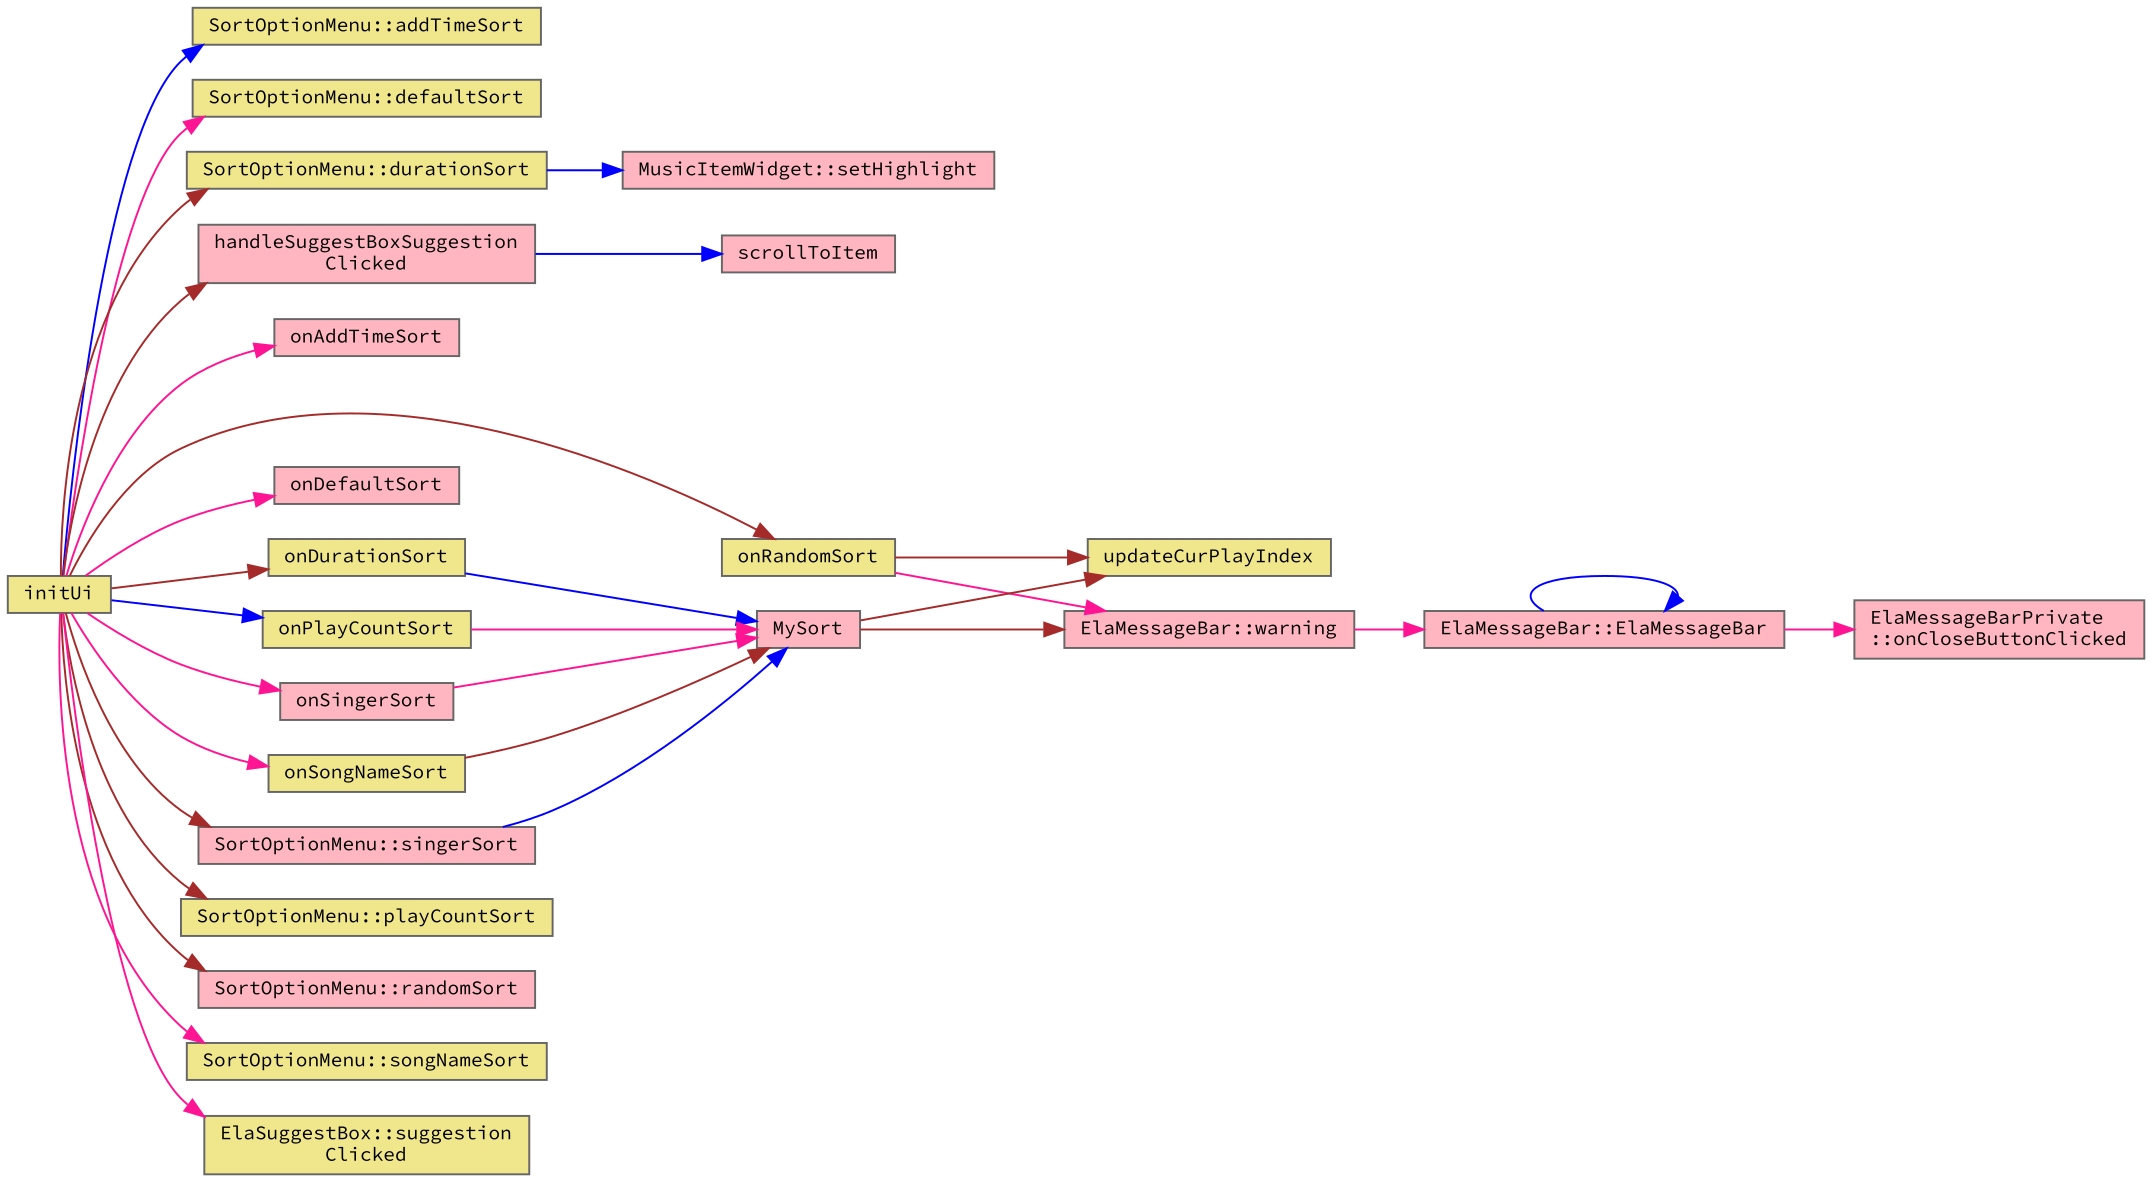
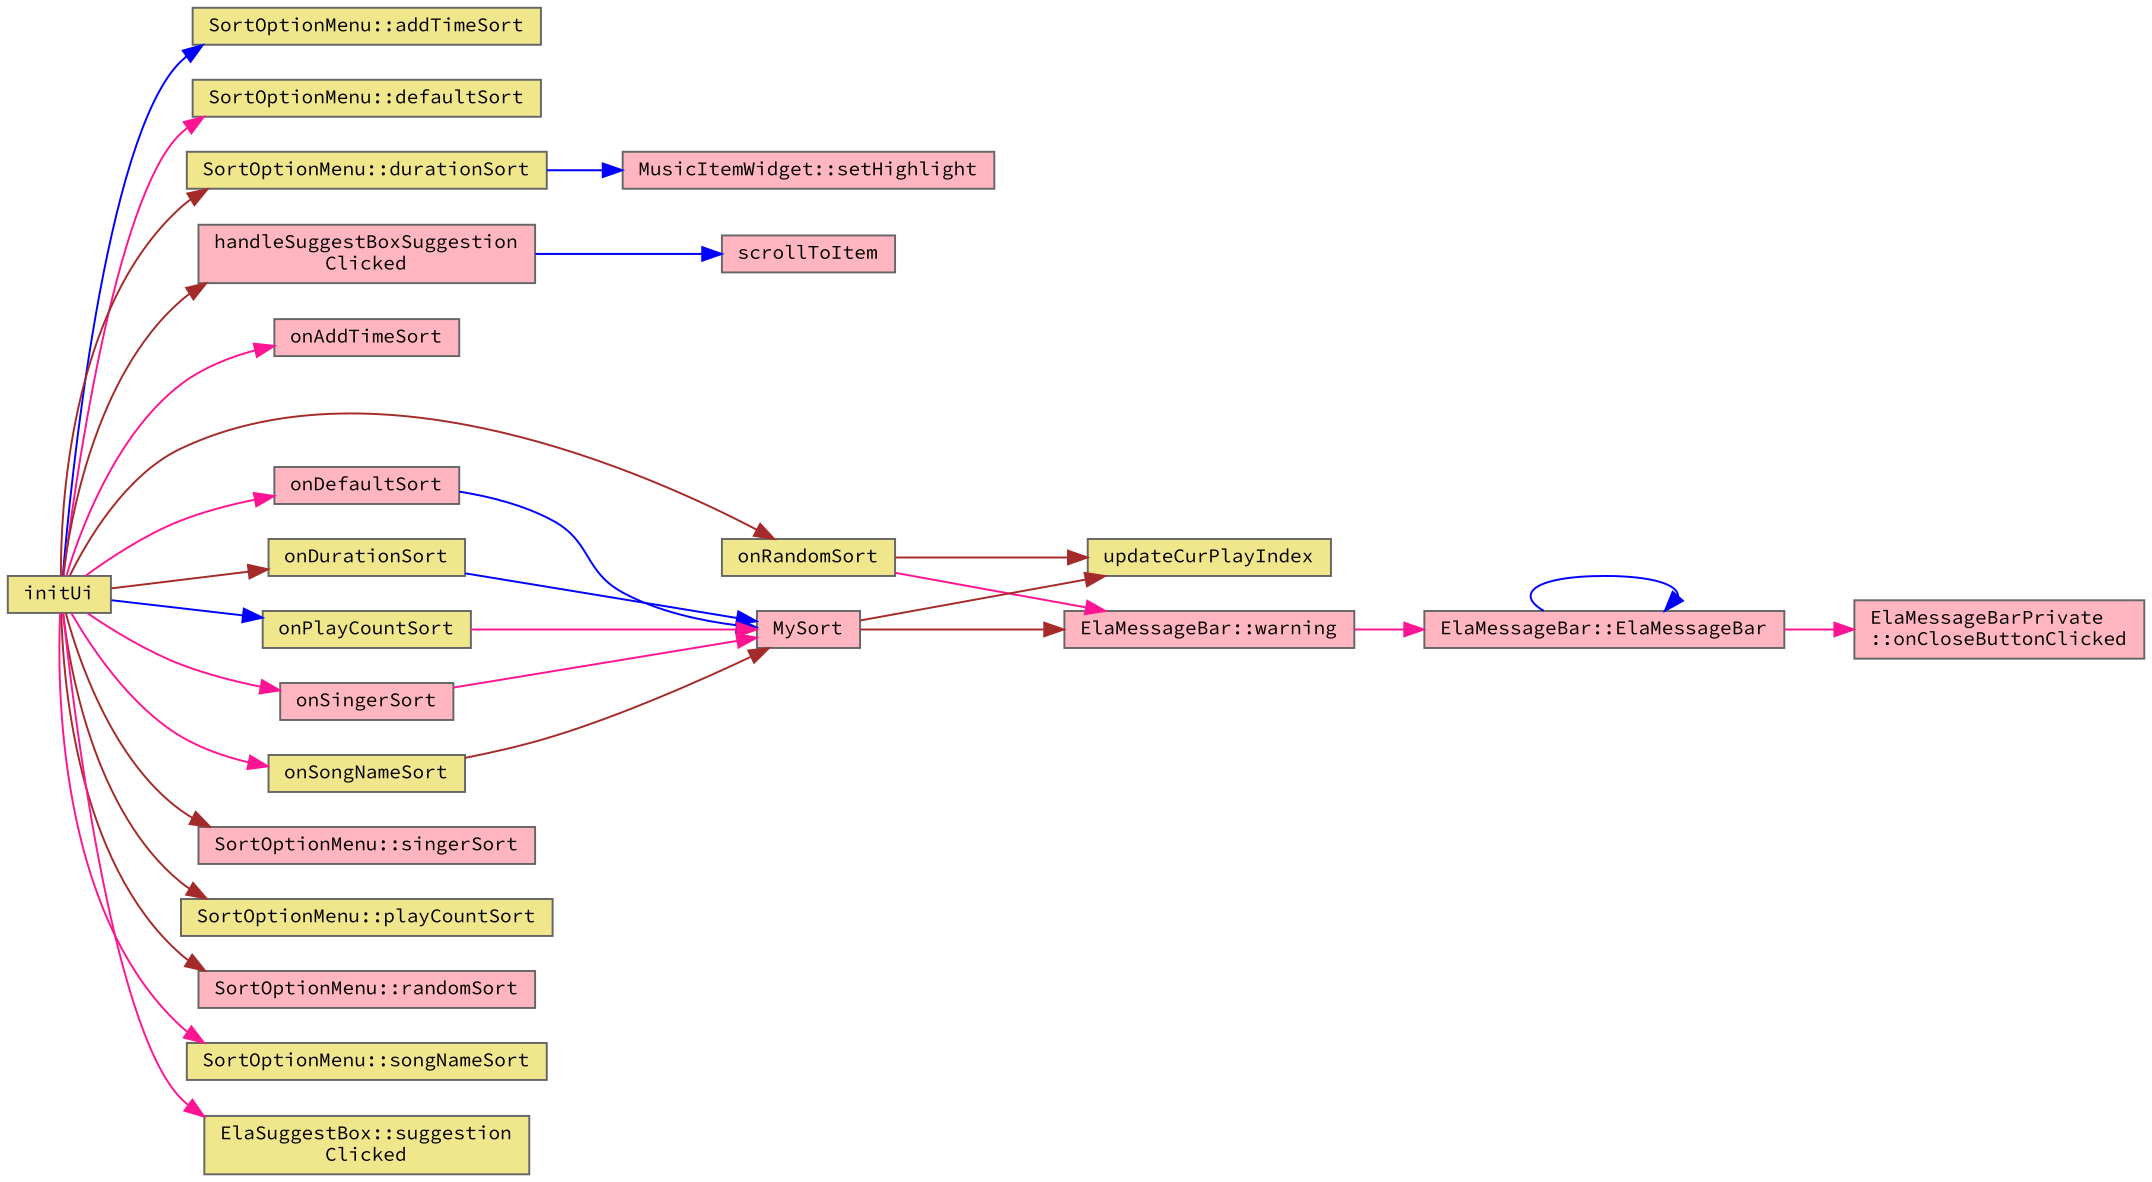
(646, 759) -> (593, 565)
